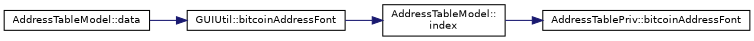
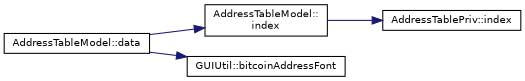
(359, 20) -> (172, 32)
(646, 20) -> (452, 20)
